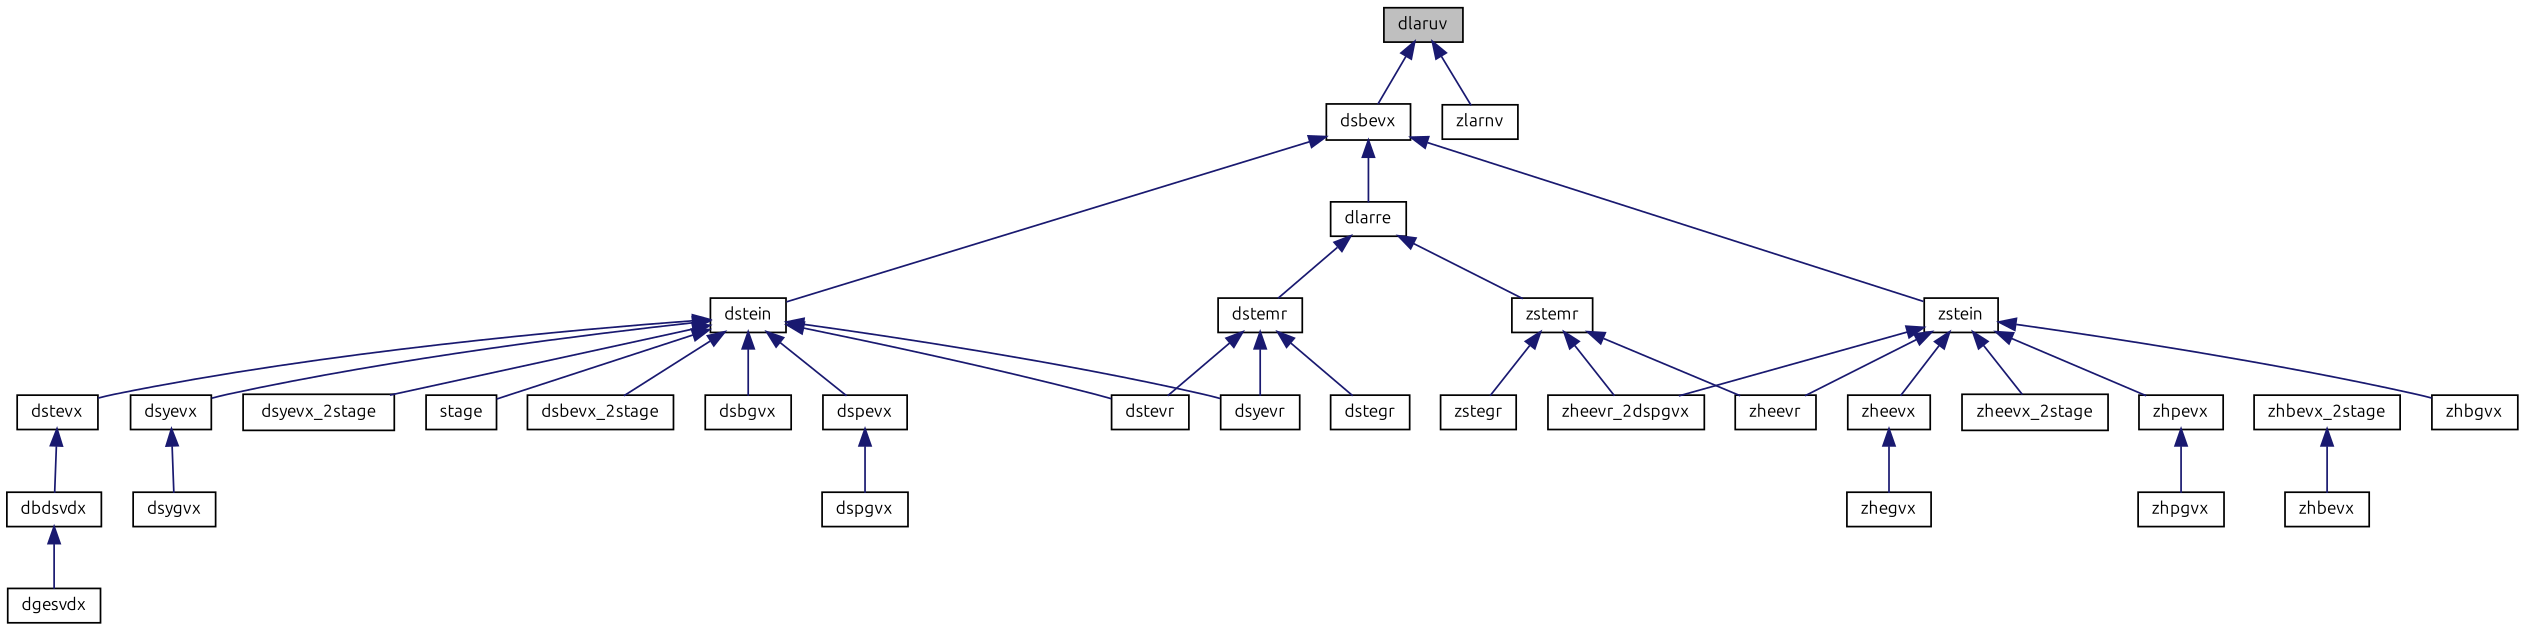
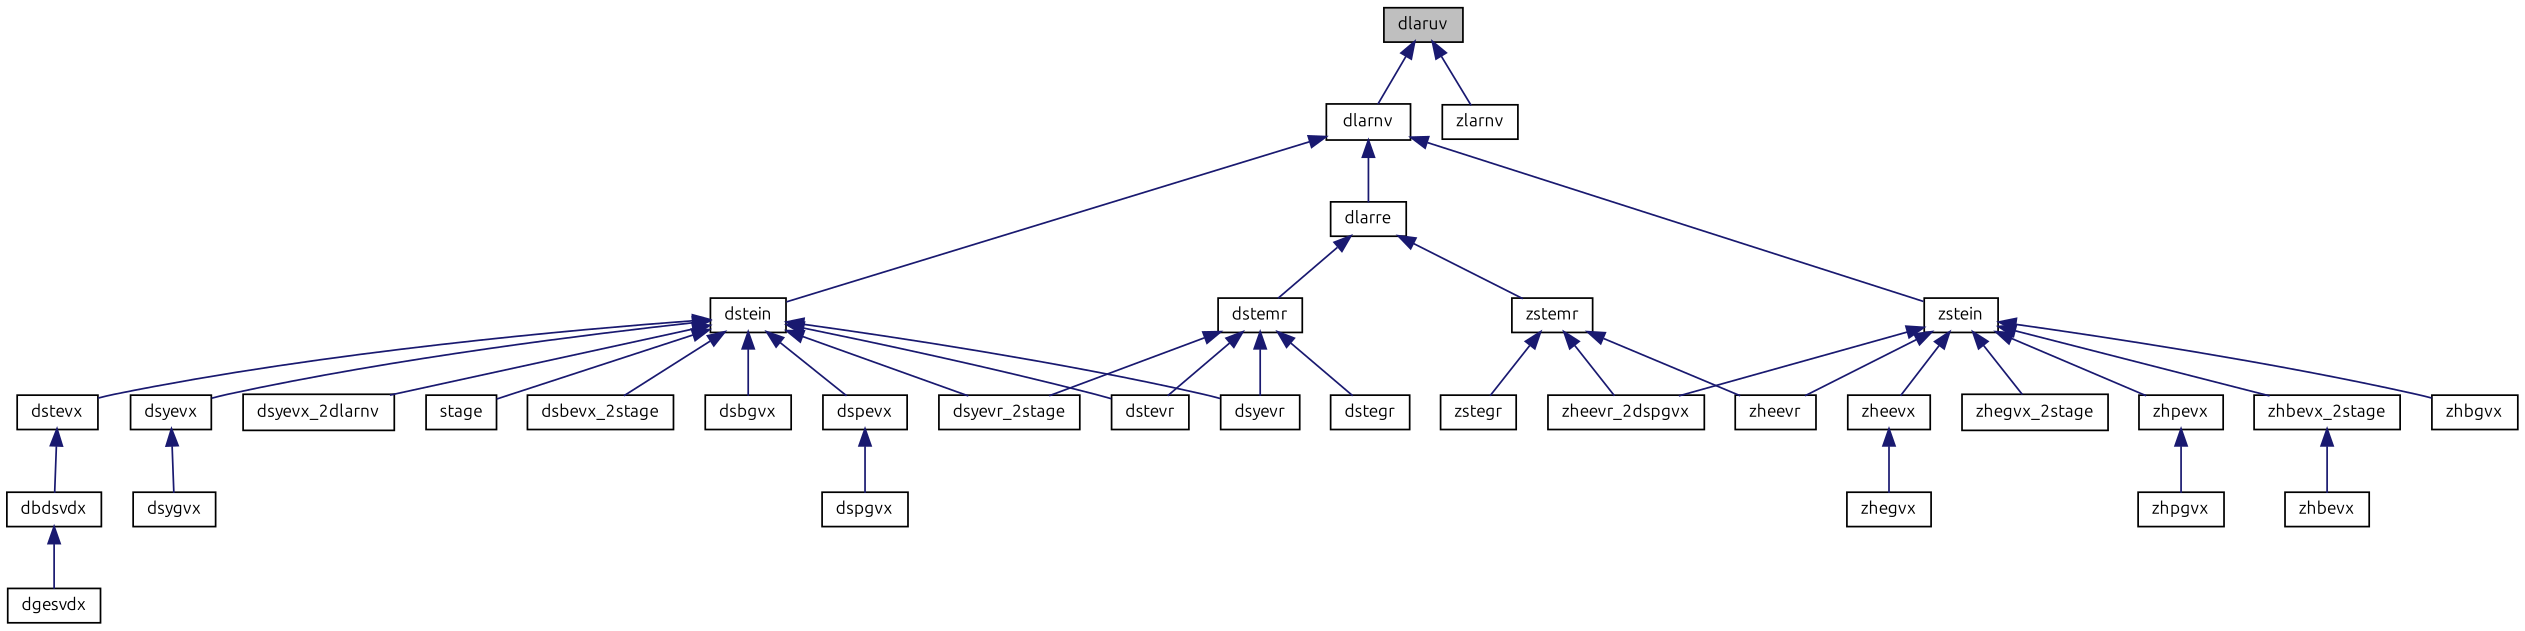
(1368, 122) -> (1368, 122)
none -> (2142, 363)
(319, 412) -> (319, 412)
none -> (1009, 412)
(2035, 412) -> (2035, 412)
